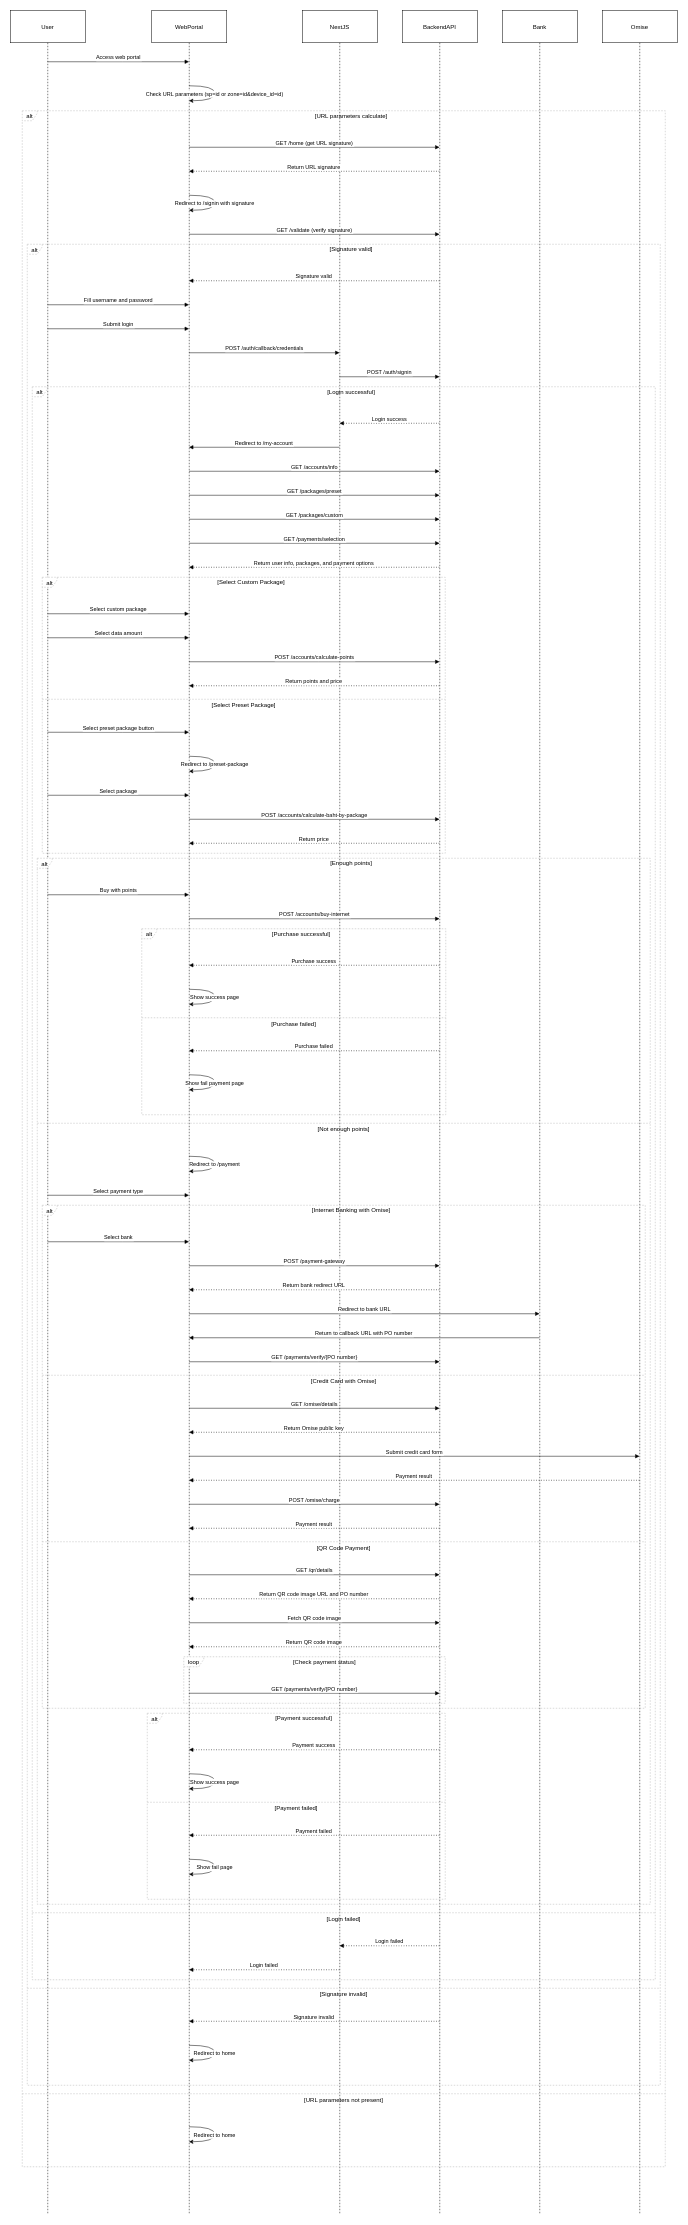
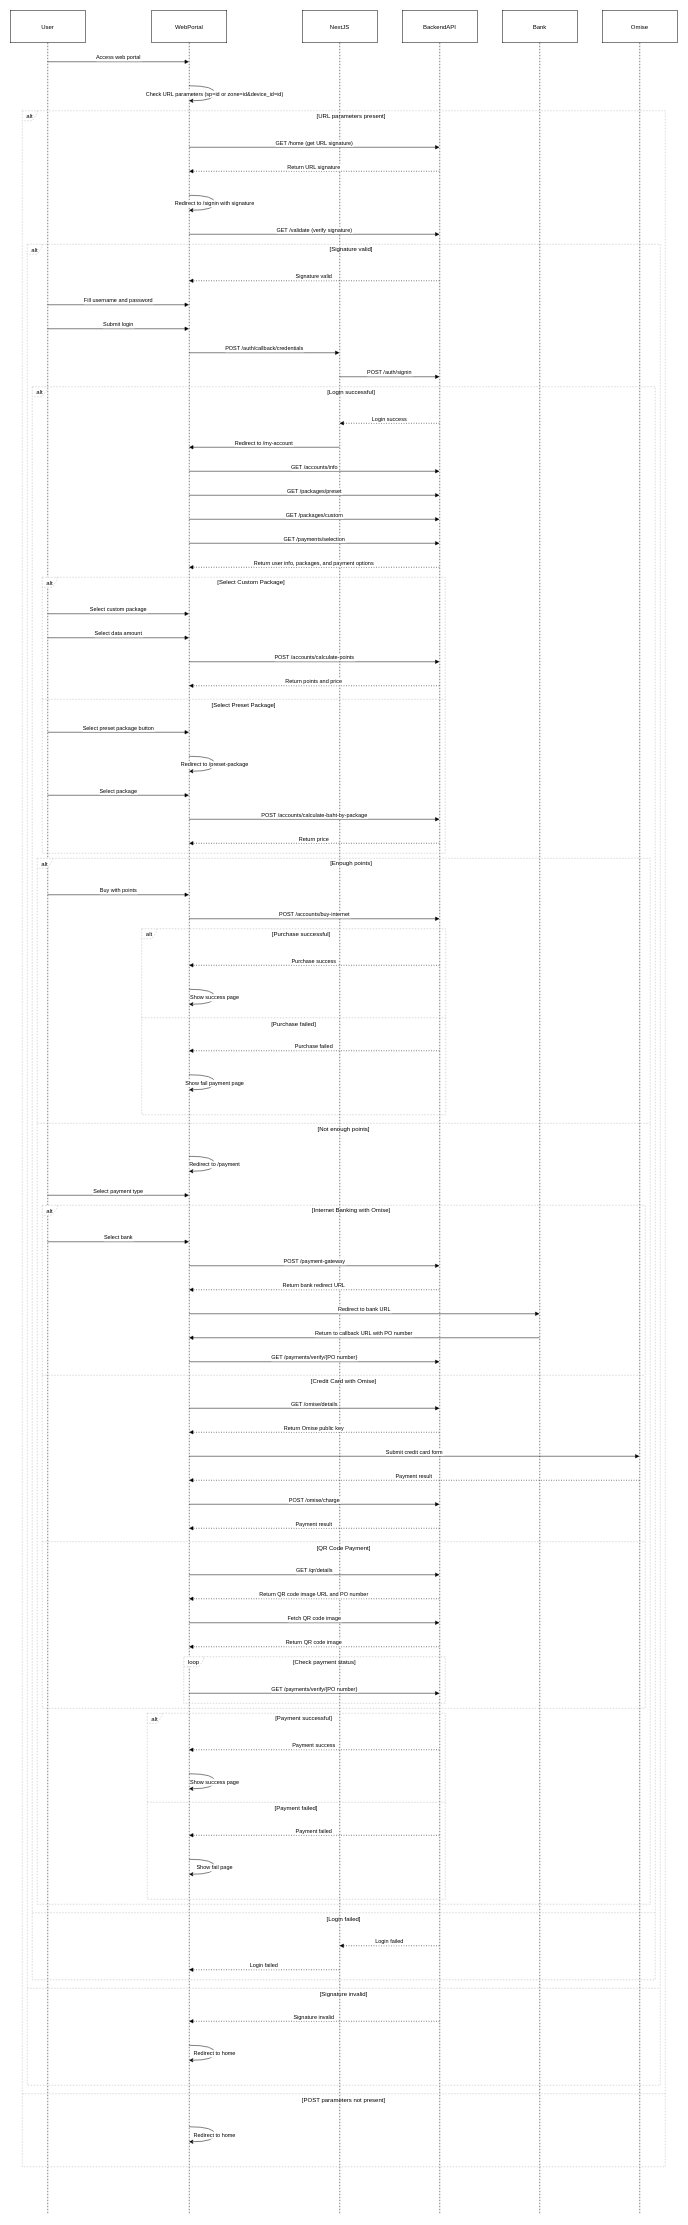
(351, 116) -> (351, 116)
(344, 2100) -> (344, 2100)
